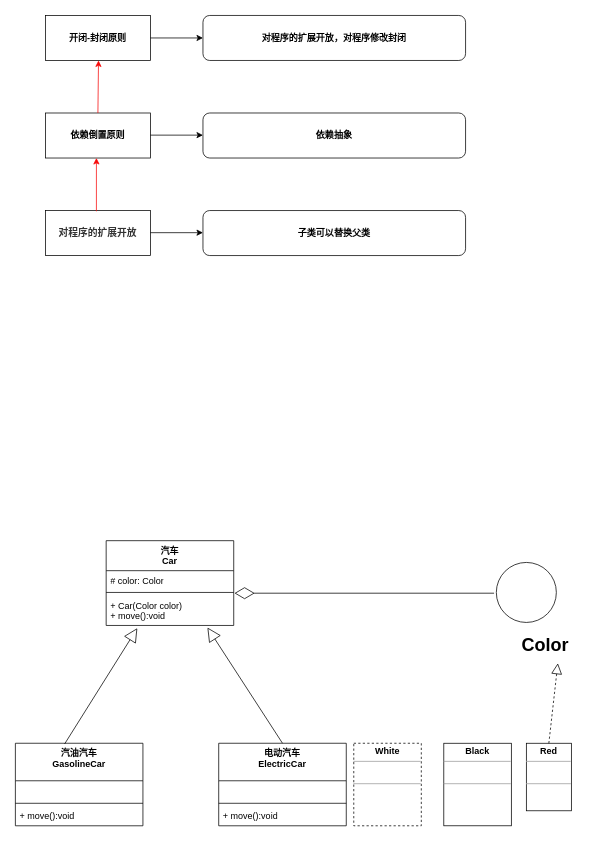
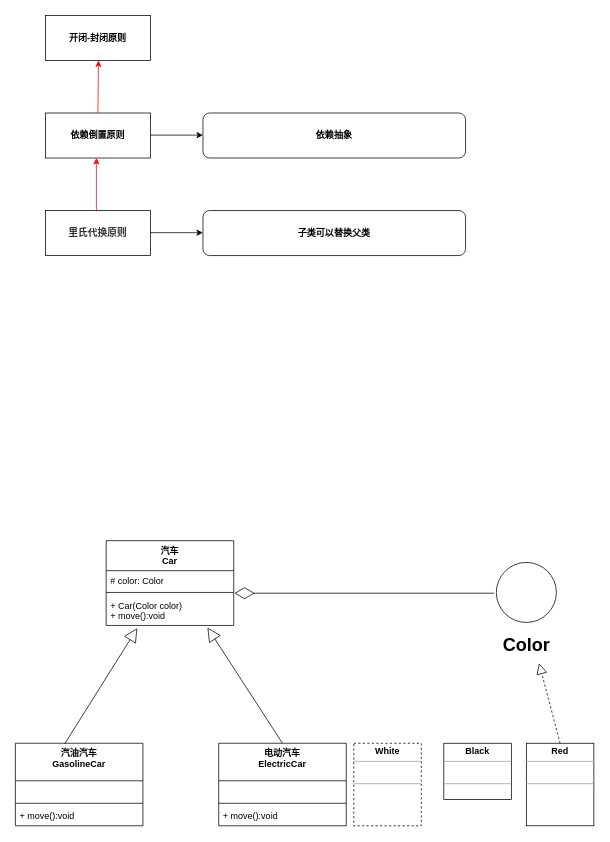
(196, 38) -> none
(334, 38) -> none
(98, 233) -> (98, 233)
(545, 645) -> (526, 645)
(549, 777) -> (560, 784)
(477, 784) -> (477, 771)
